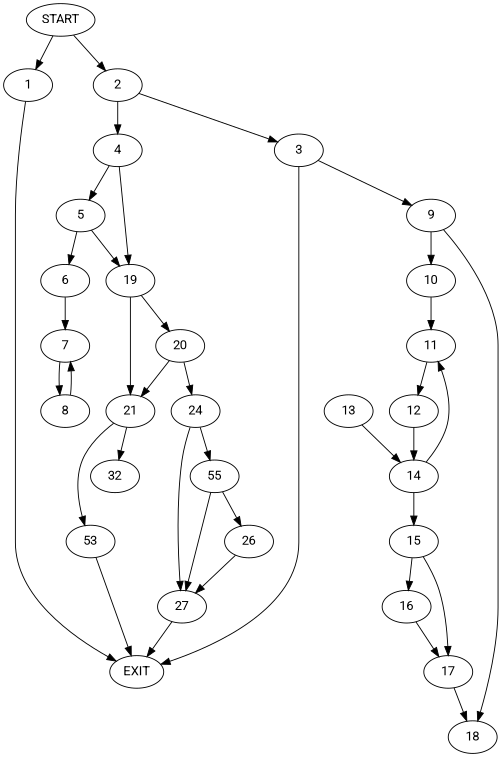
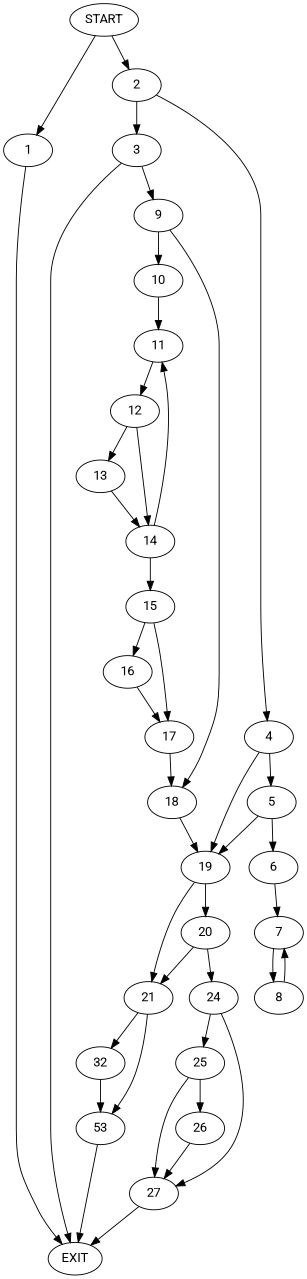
none -> (120, 440)
(215, 476) -> (200, 1063)
none -> (187, 831)
none -> (101, 1091)
